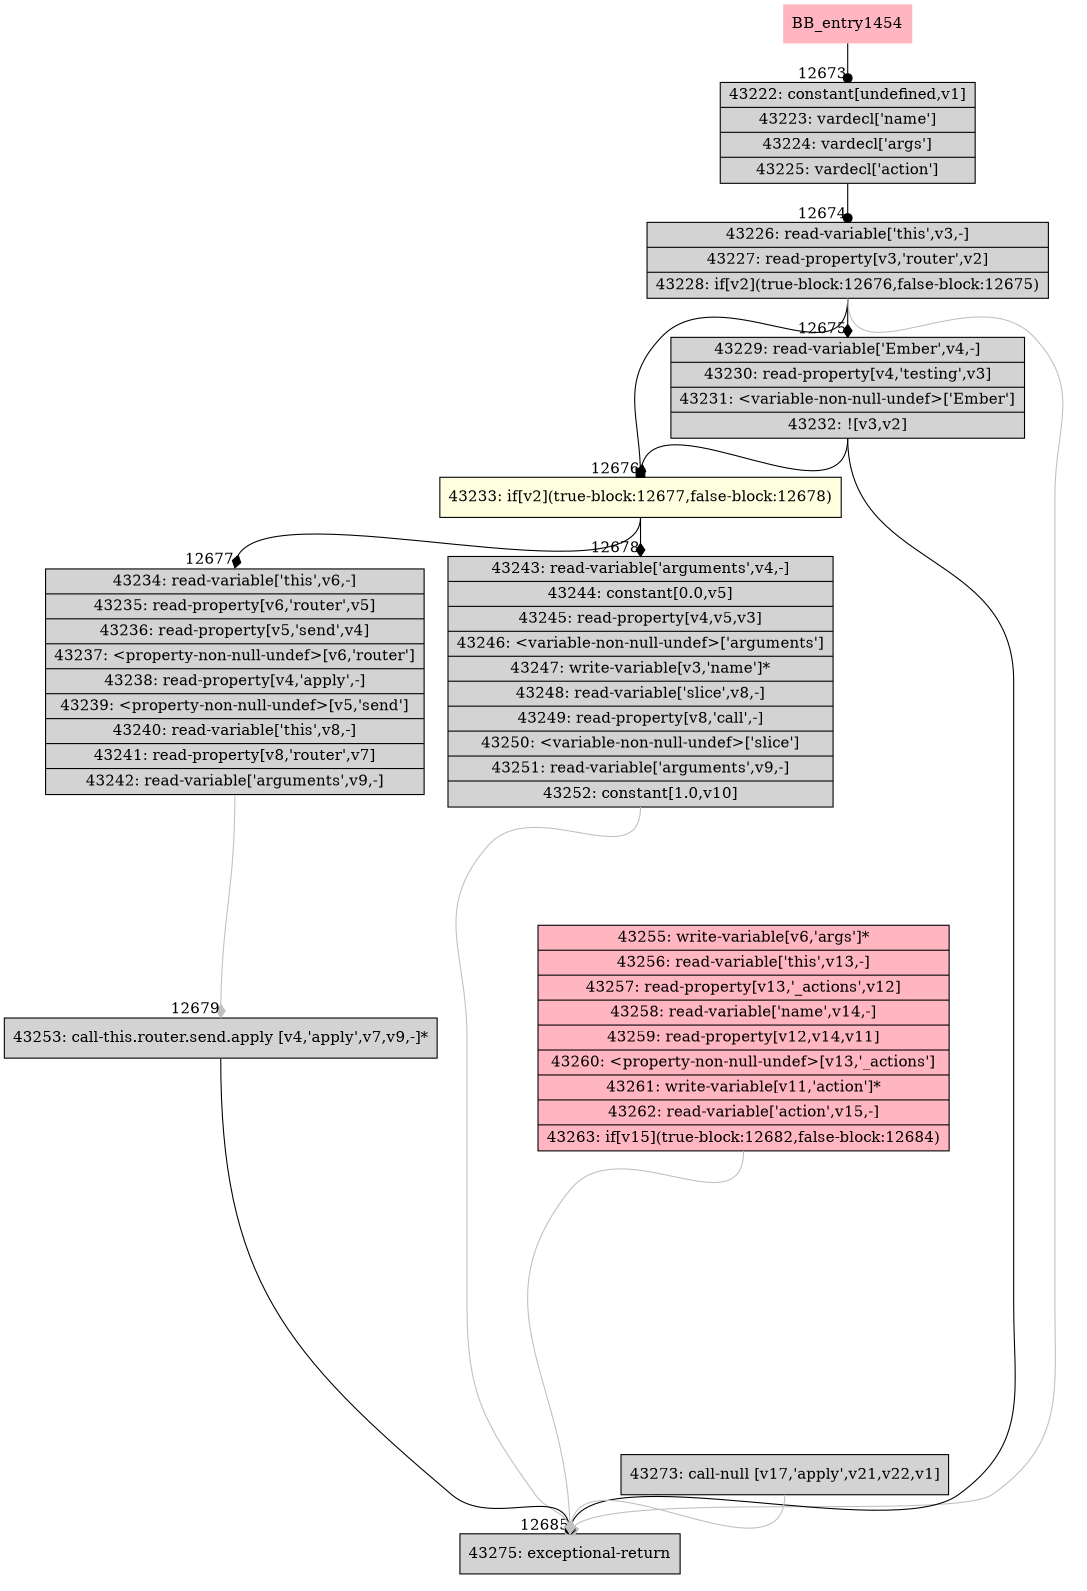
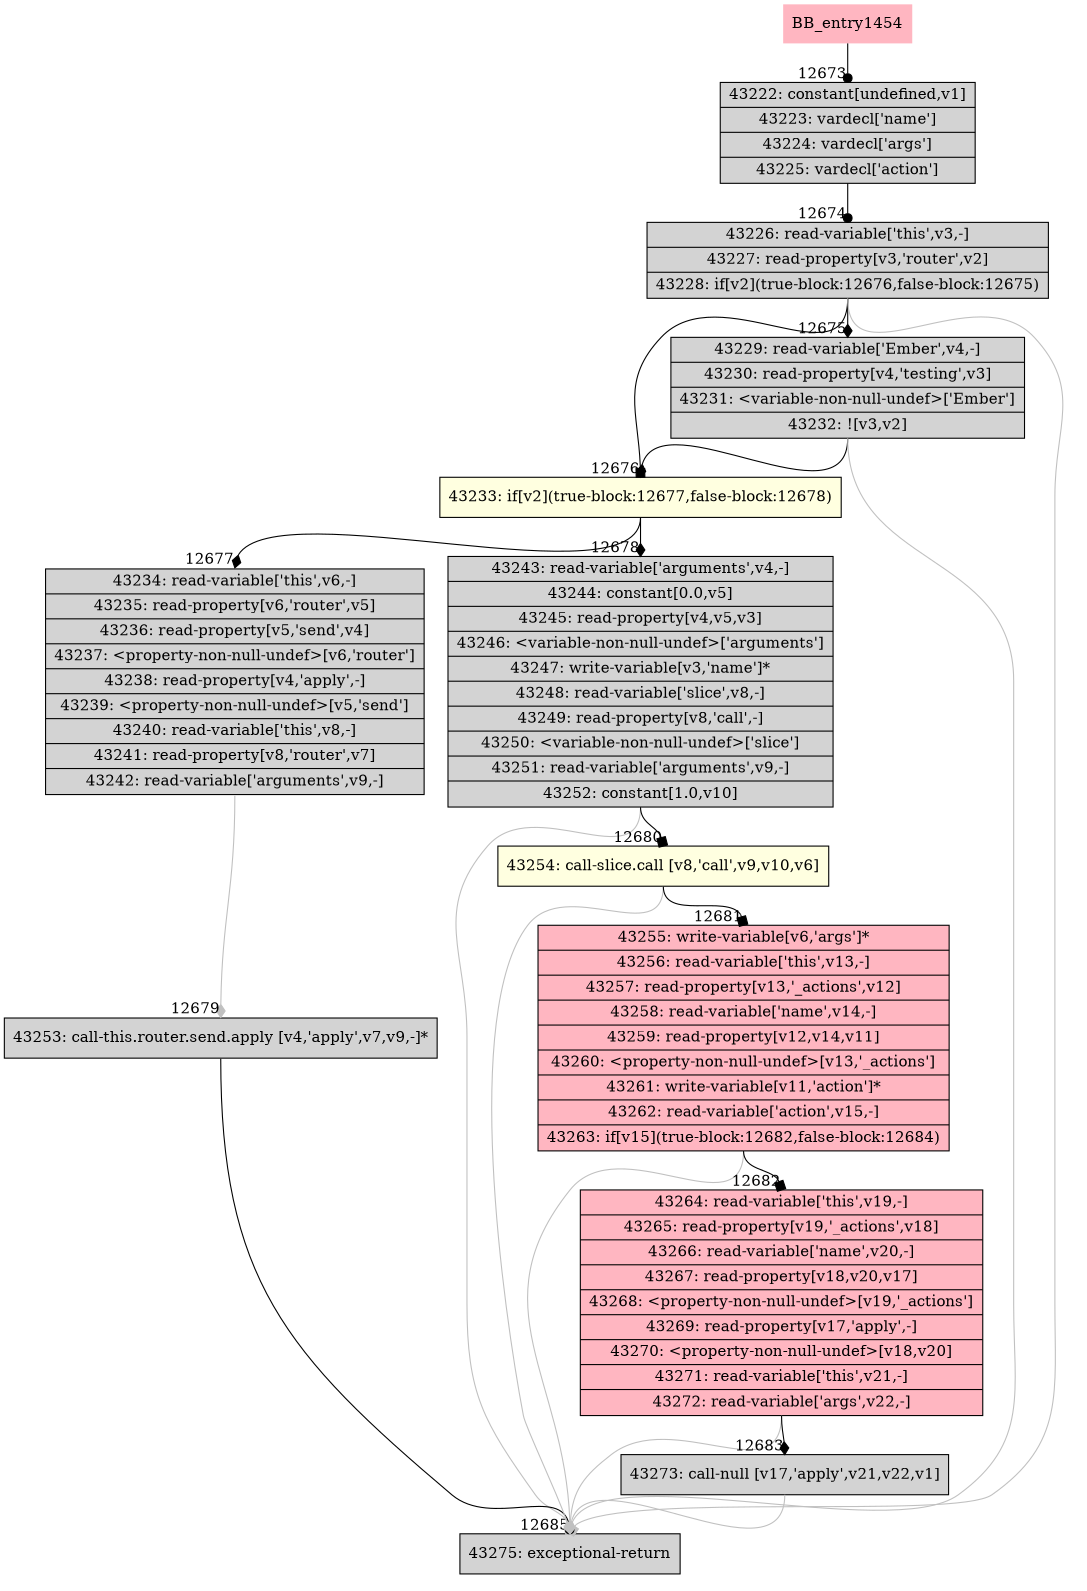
none -> (663, 866)
(1014, 1142) -> (1014, 1142)
none -> (782, 1303)
